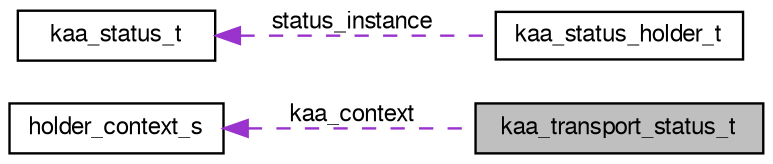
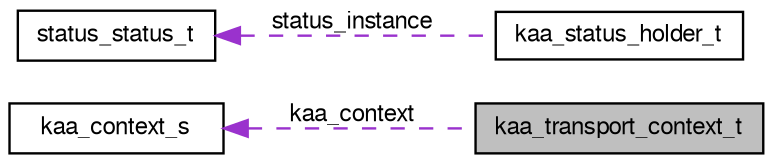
(117, 36) -> (117, 36)
(117, 128) -> (117, 128)
(619, 128) -> (619, 128)
